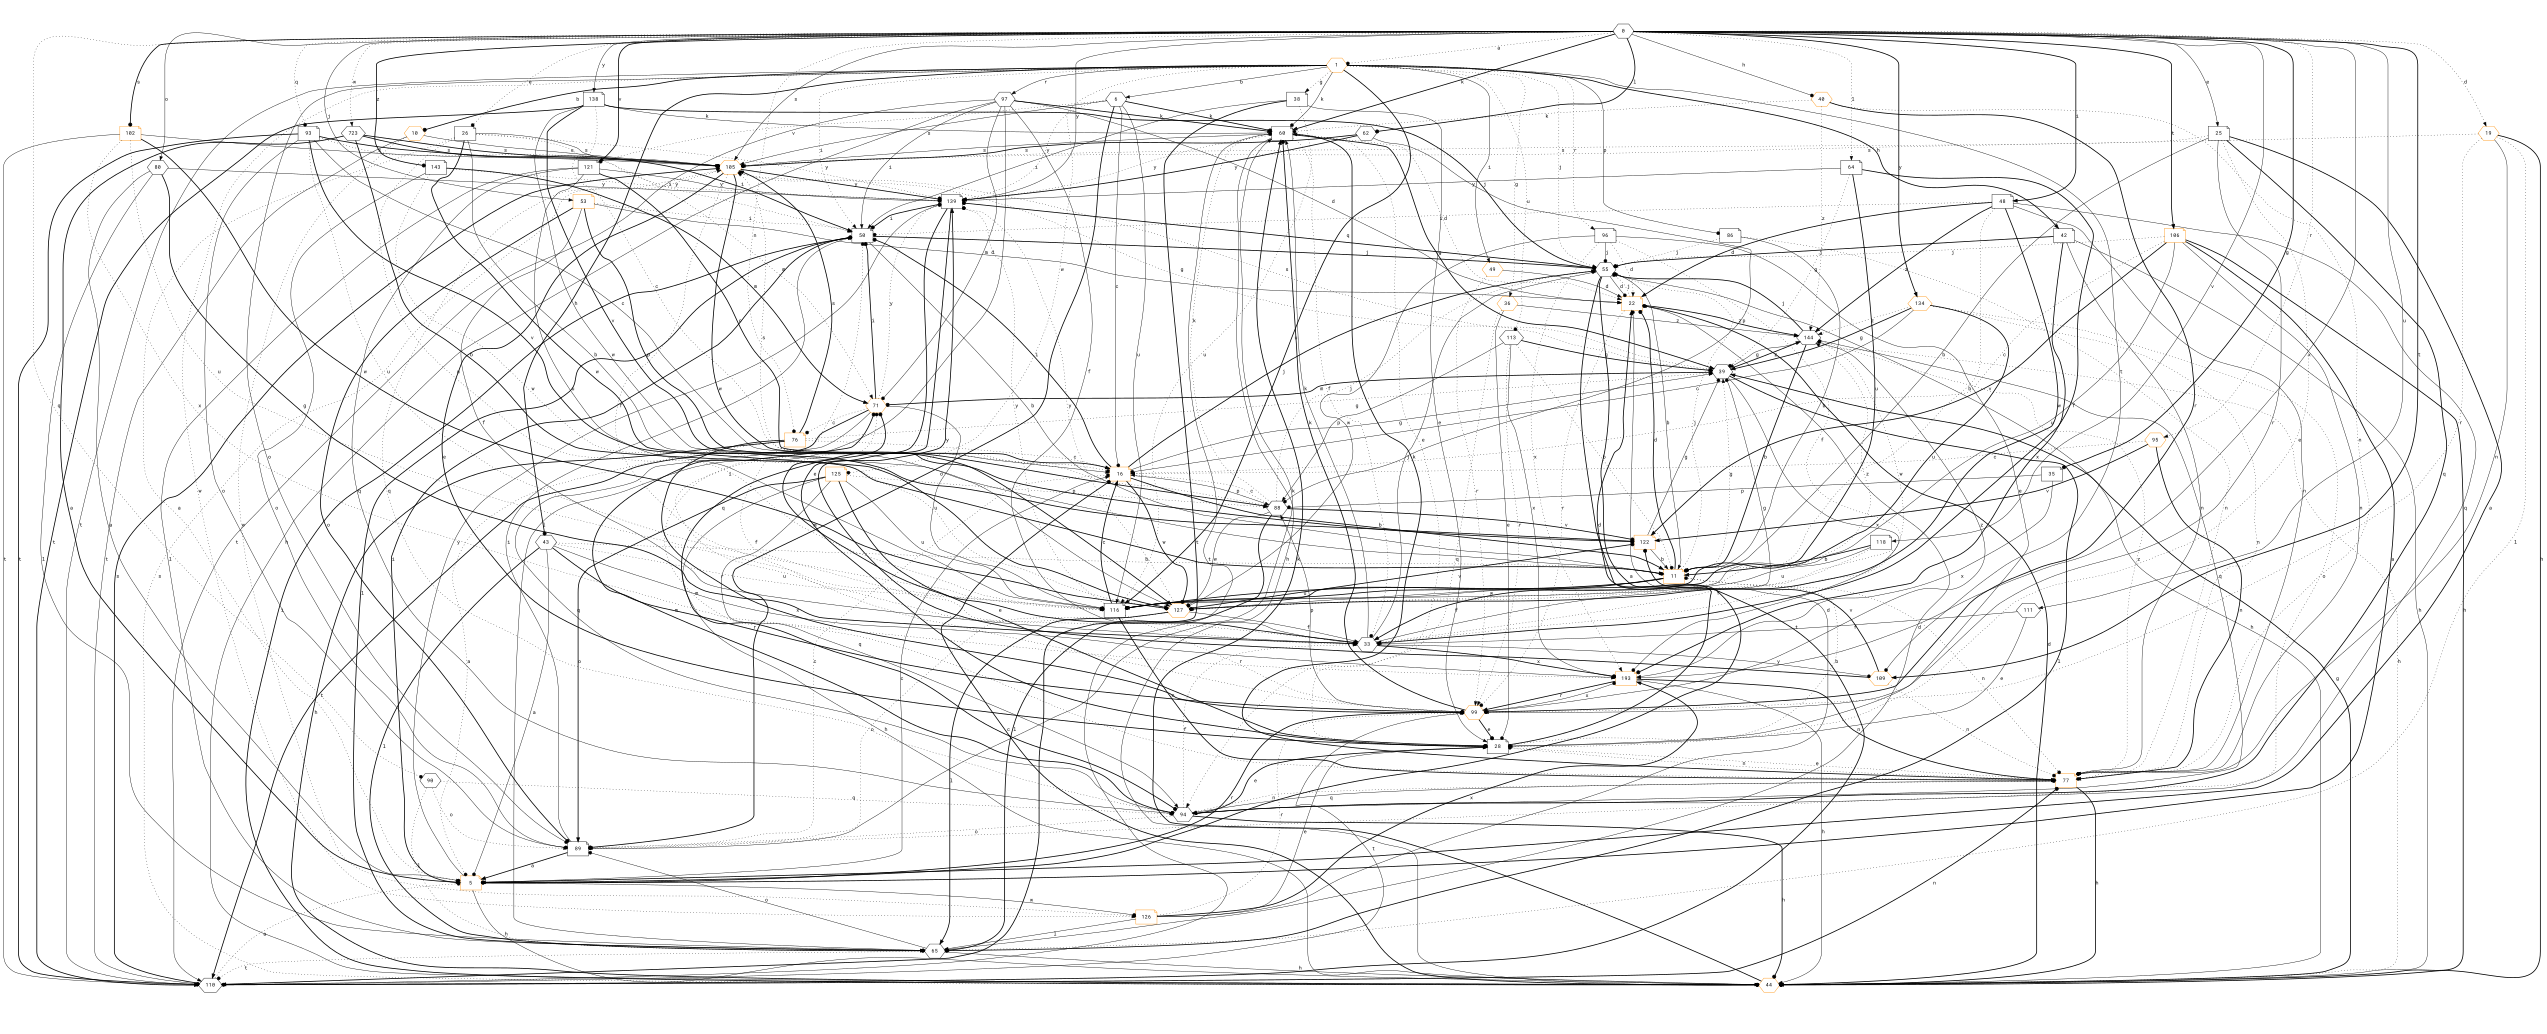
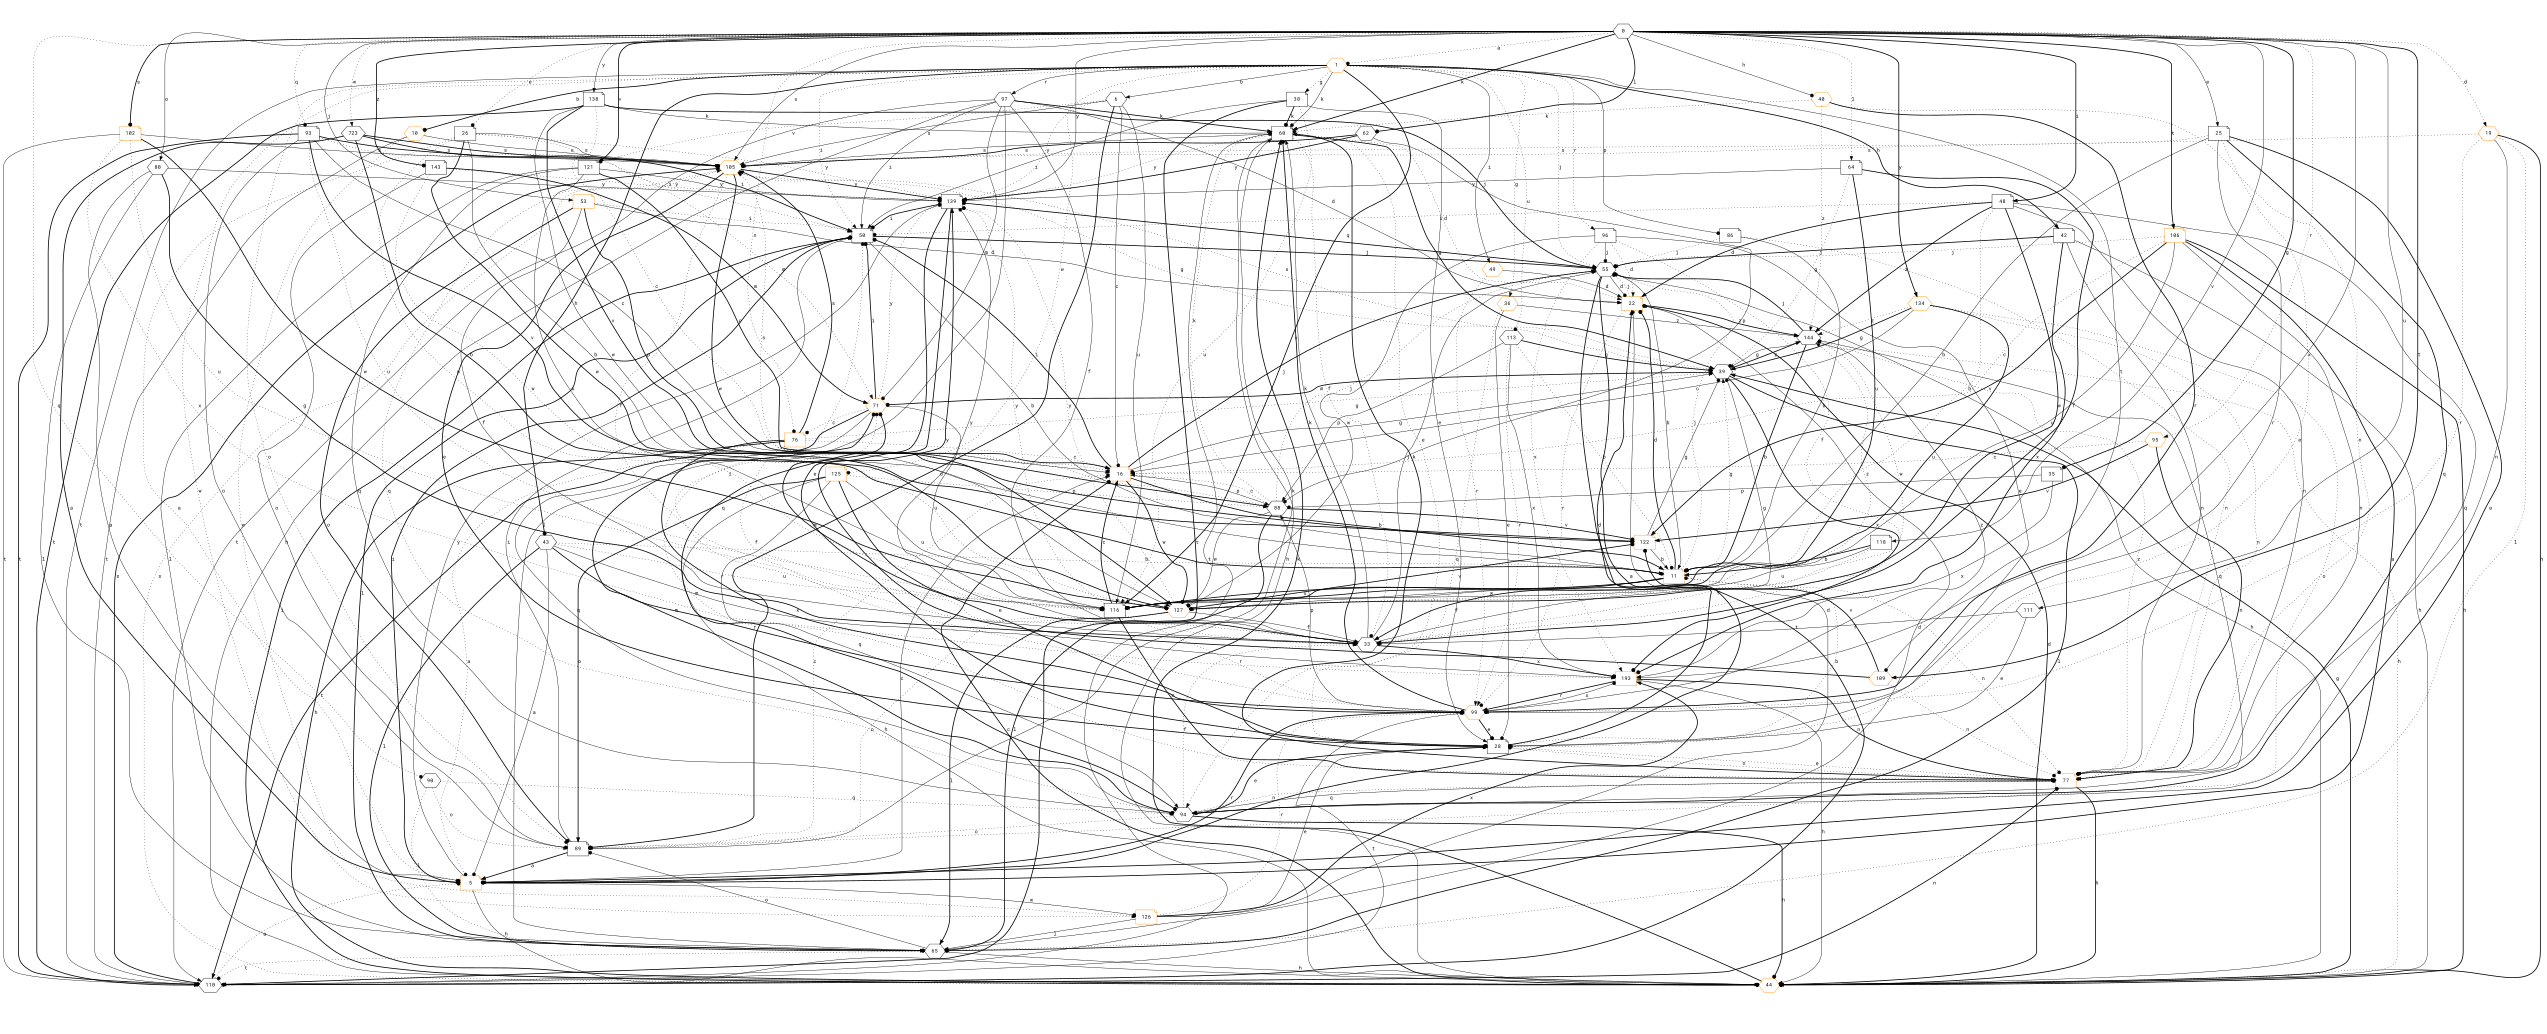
(340, 92) -> (340, 92)
(1197, 116) -> (1290, 115)
(1888, 531) -> (1888, 531)
(1623, 652) -> (945, 577)
